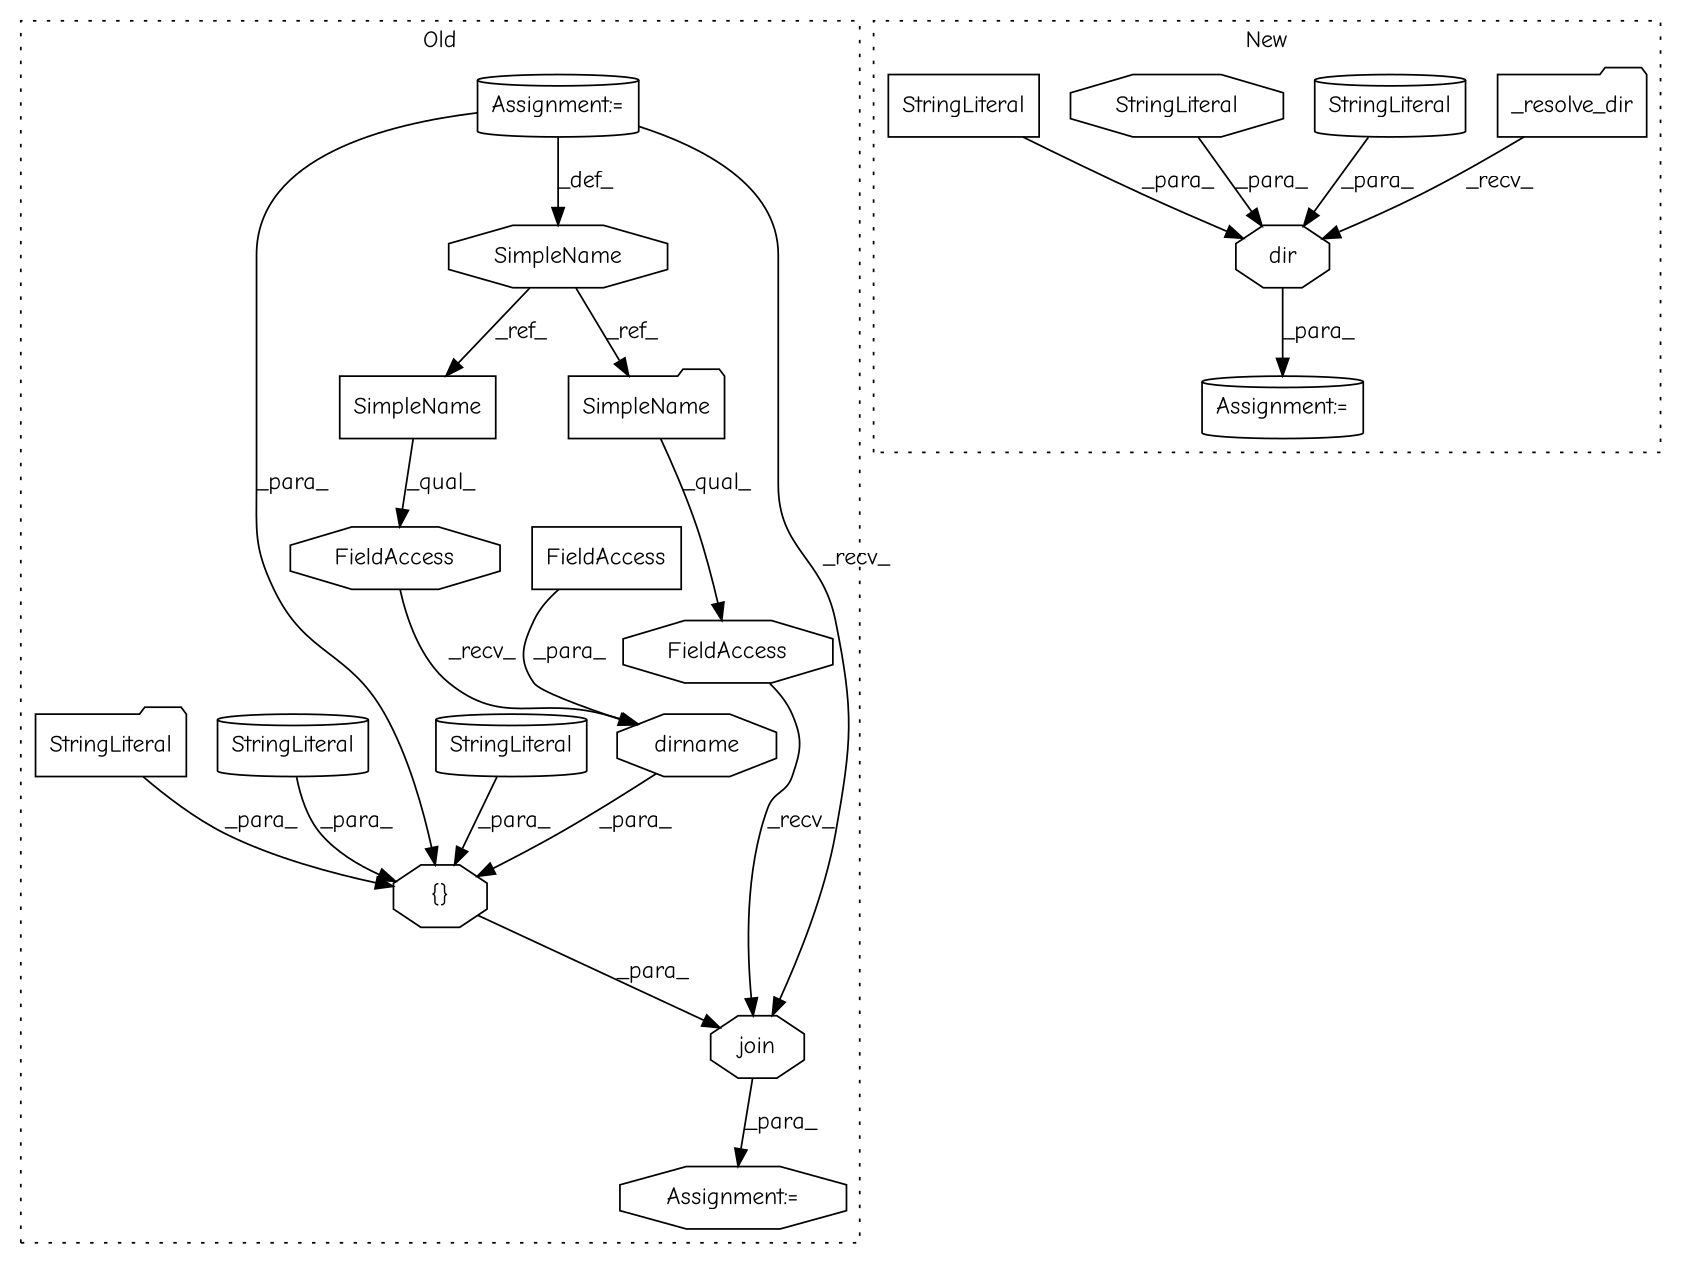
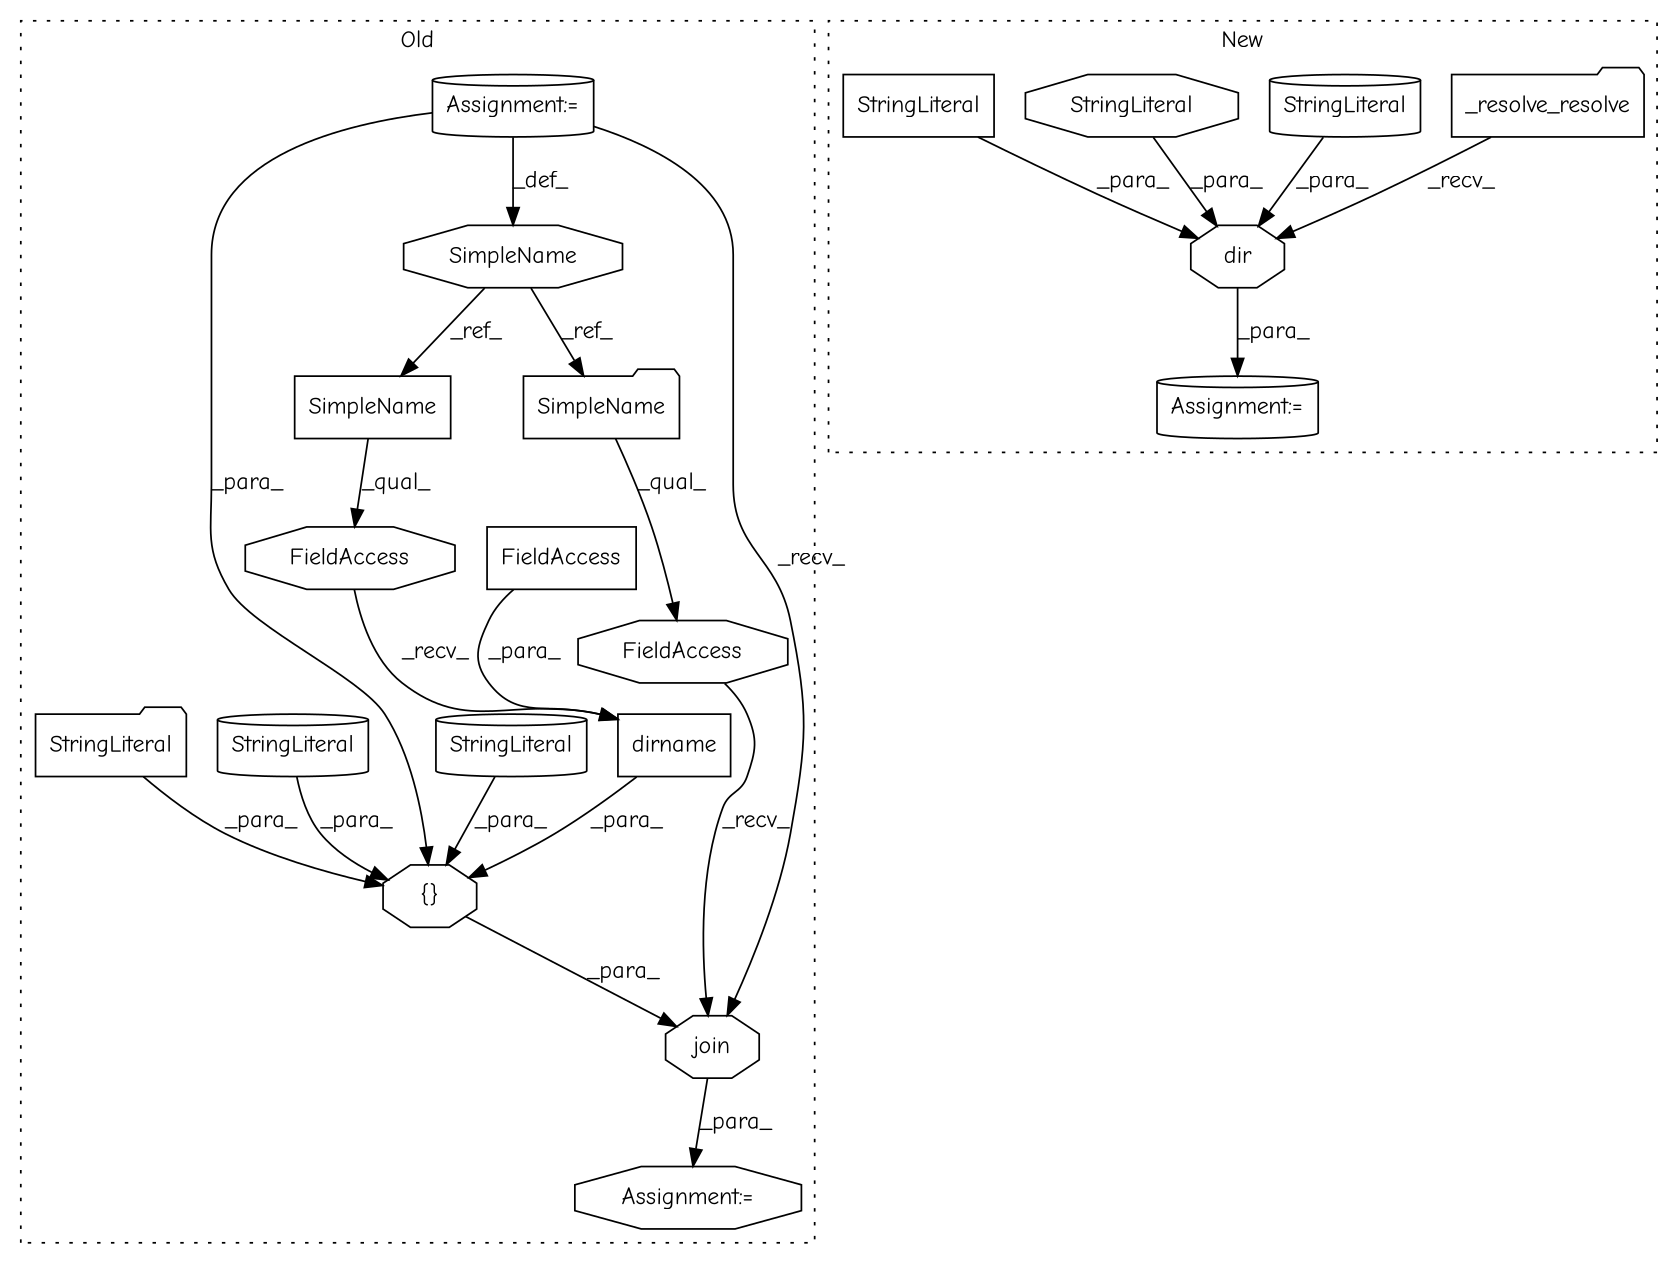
(1572, 106) -> (1548, 106)
(697, 745) -> (674, 745)
